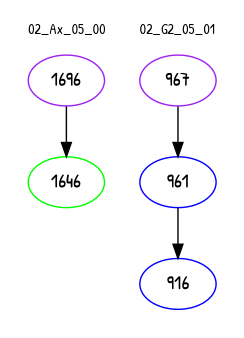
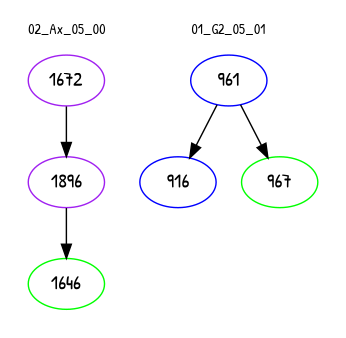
(178, 30) -> (229, 30)
none -> (66, 81)
(66, 81) -> (66, 182)
(178, 81) -> (280, 182)
(178, 124) -> (251, 125)
